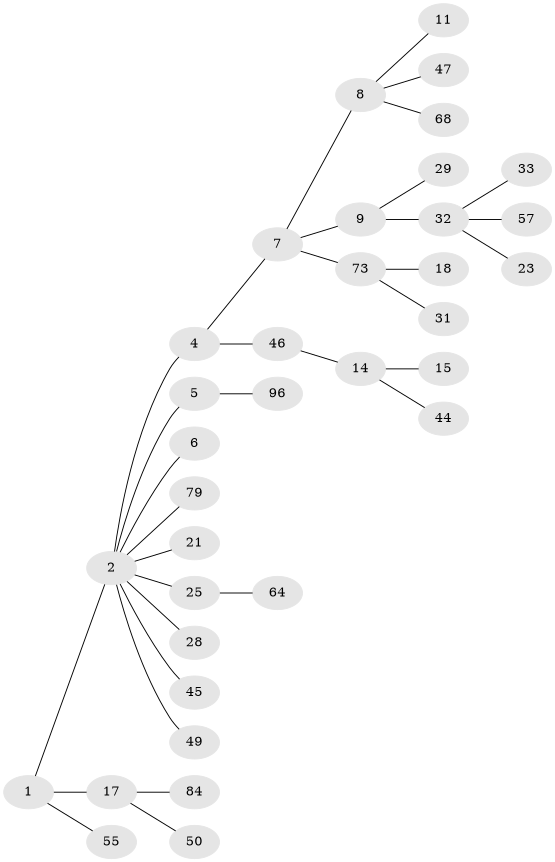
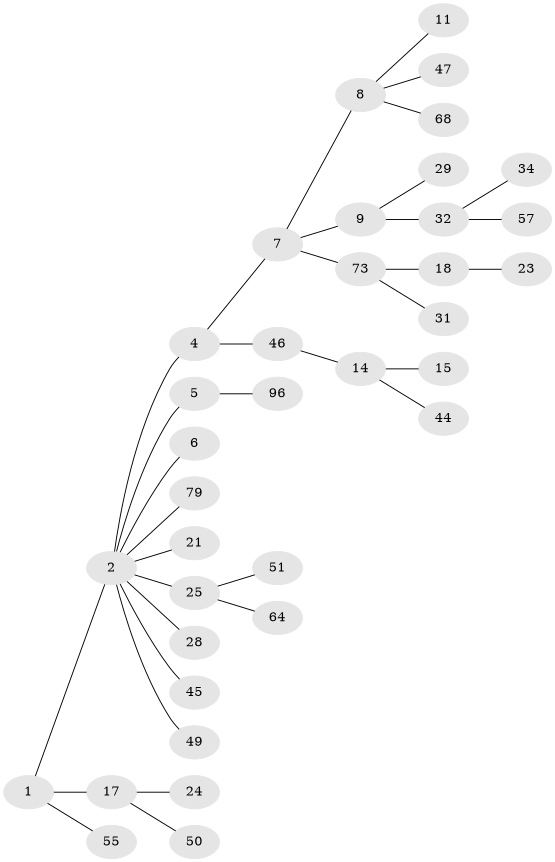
(527, 170) -> (527, 170)
(485, 244) -> (485, 269)
none -> (278, 568)
(195, 792) -> (195, 792)
